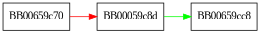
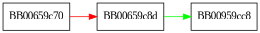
(130, 17) -> (130, 17)
(224, 17) -> (224, 17)
